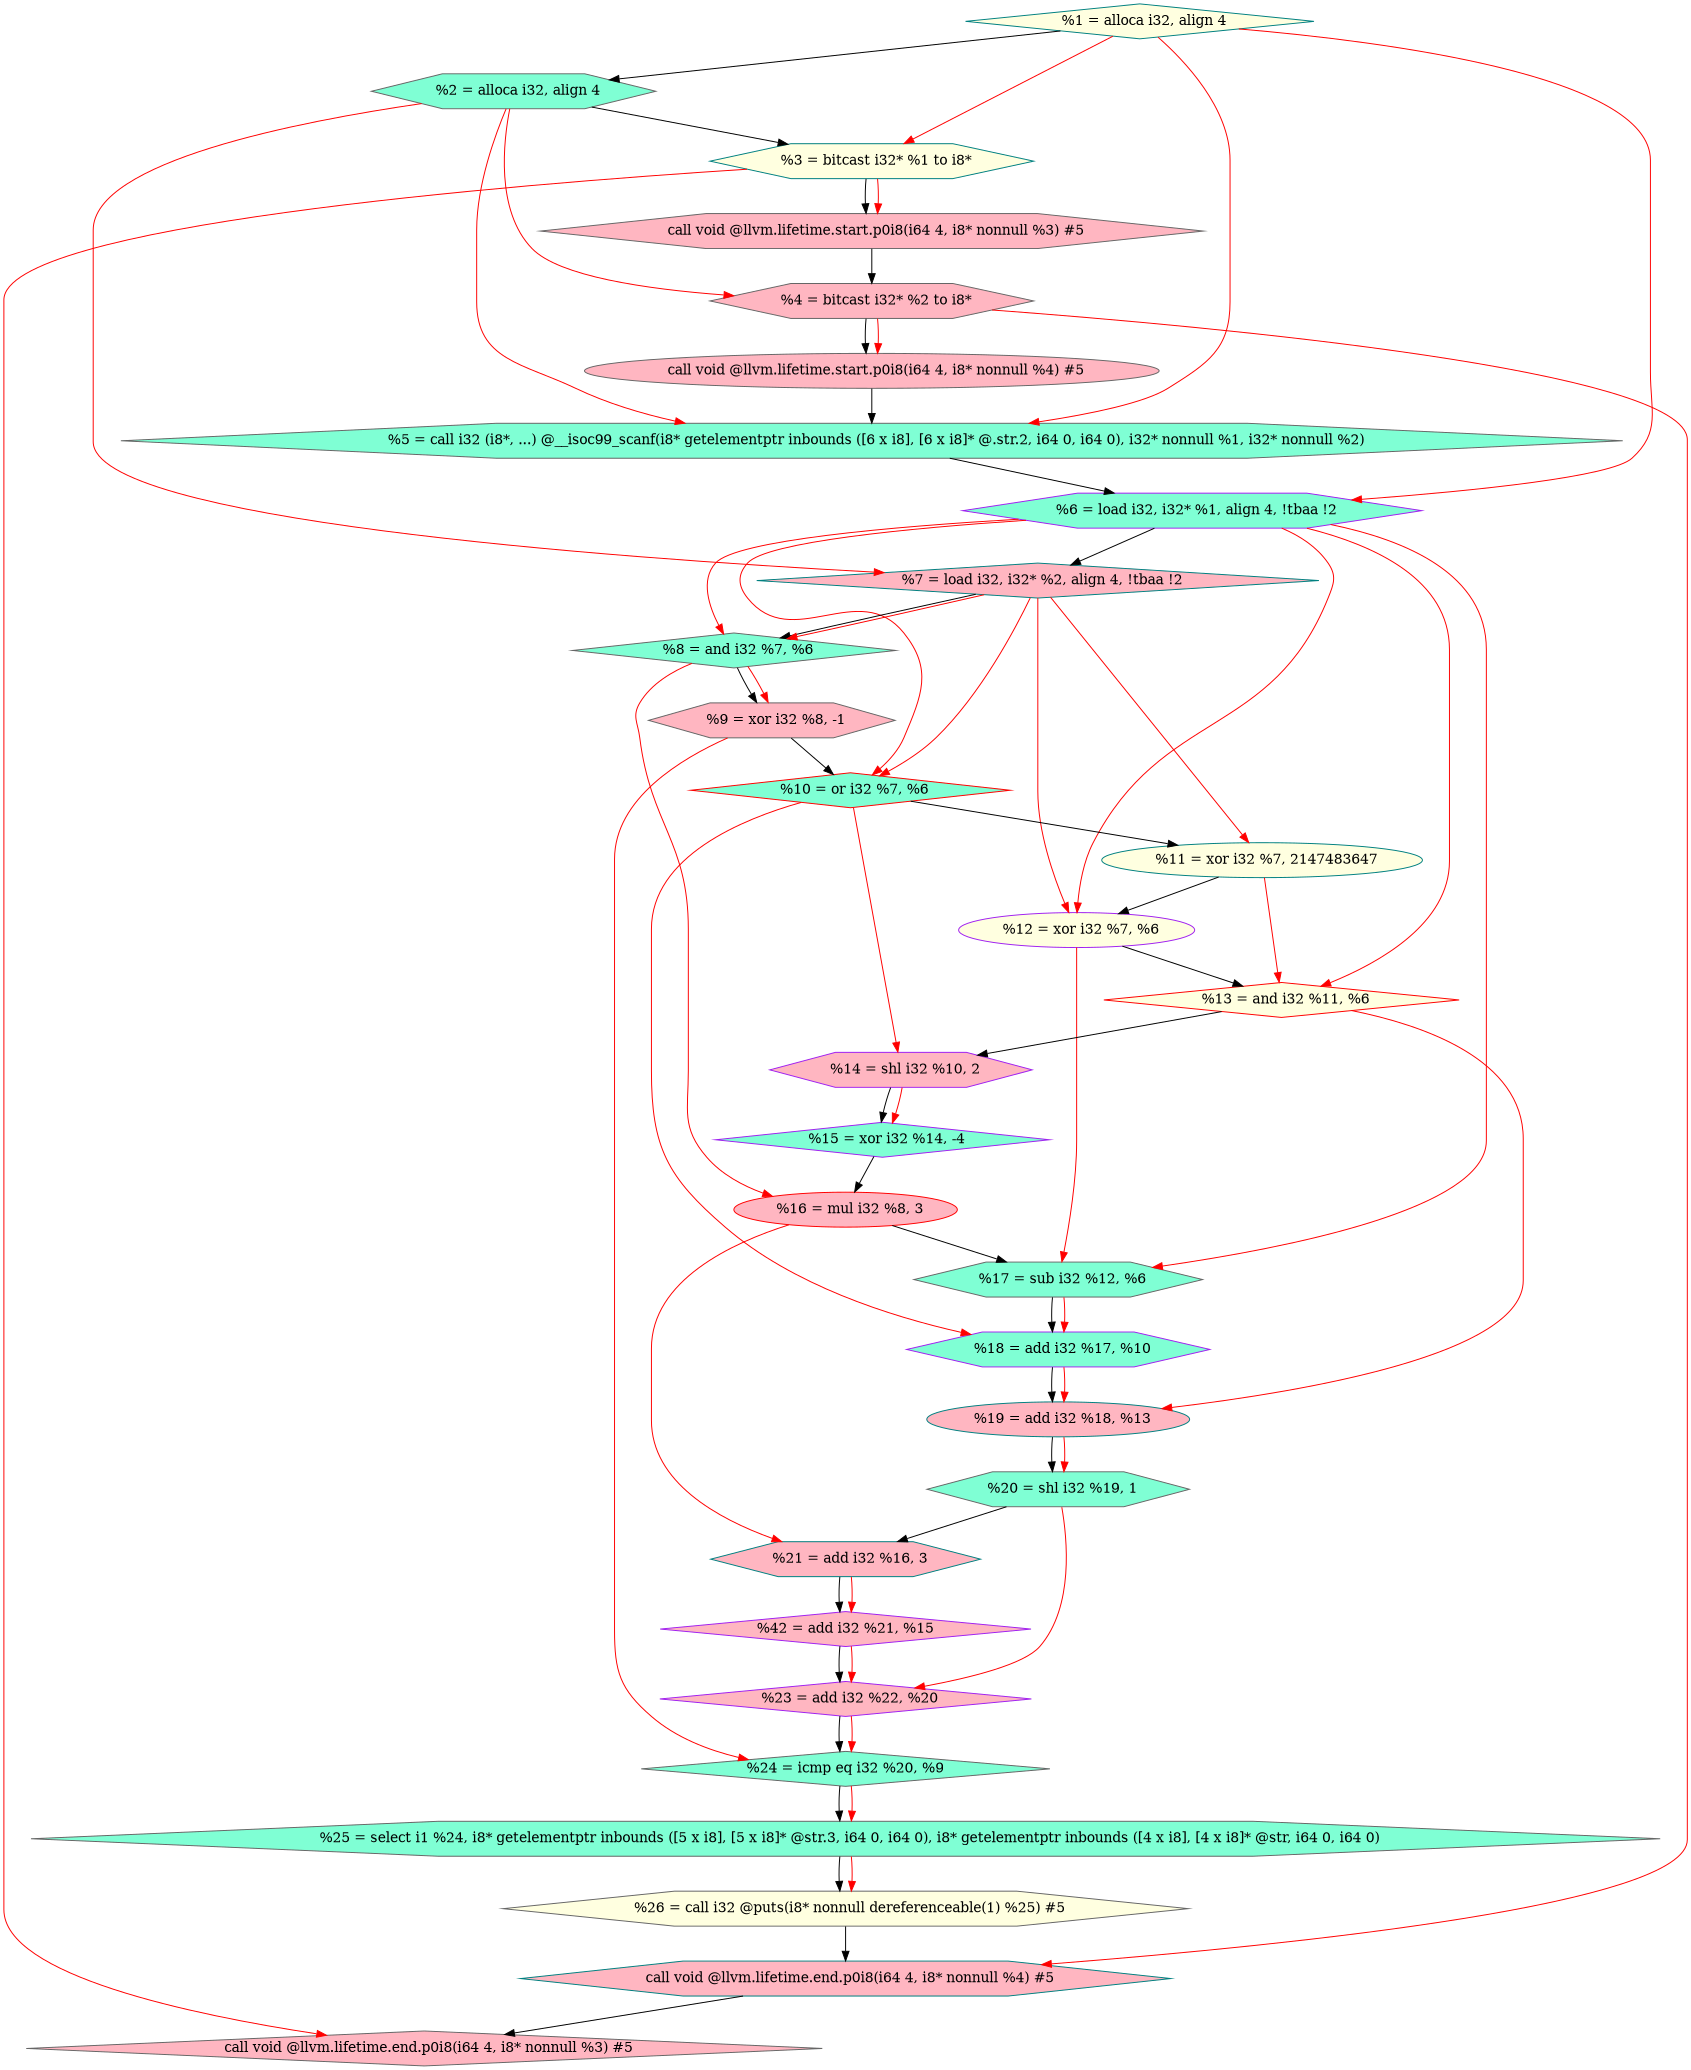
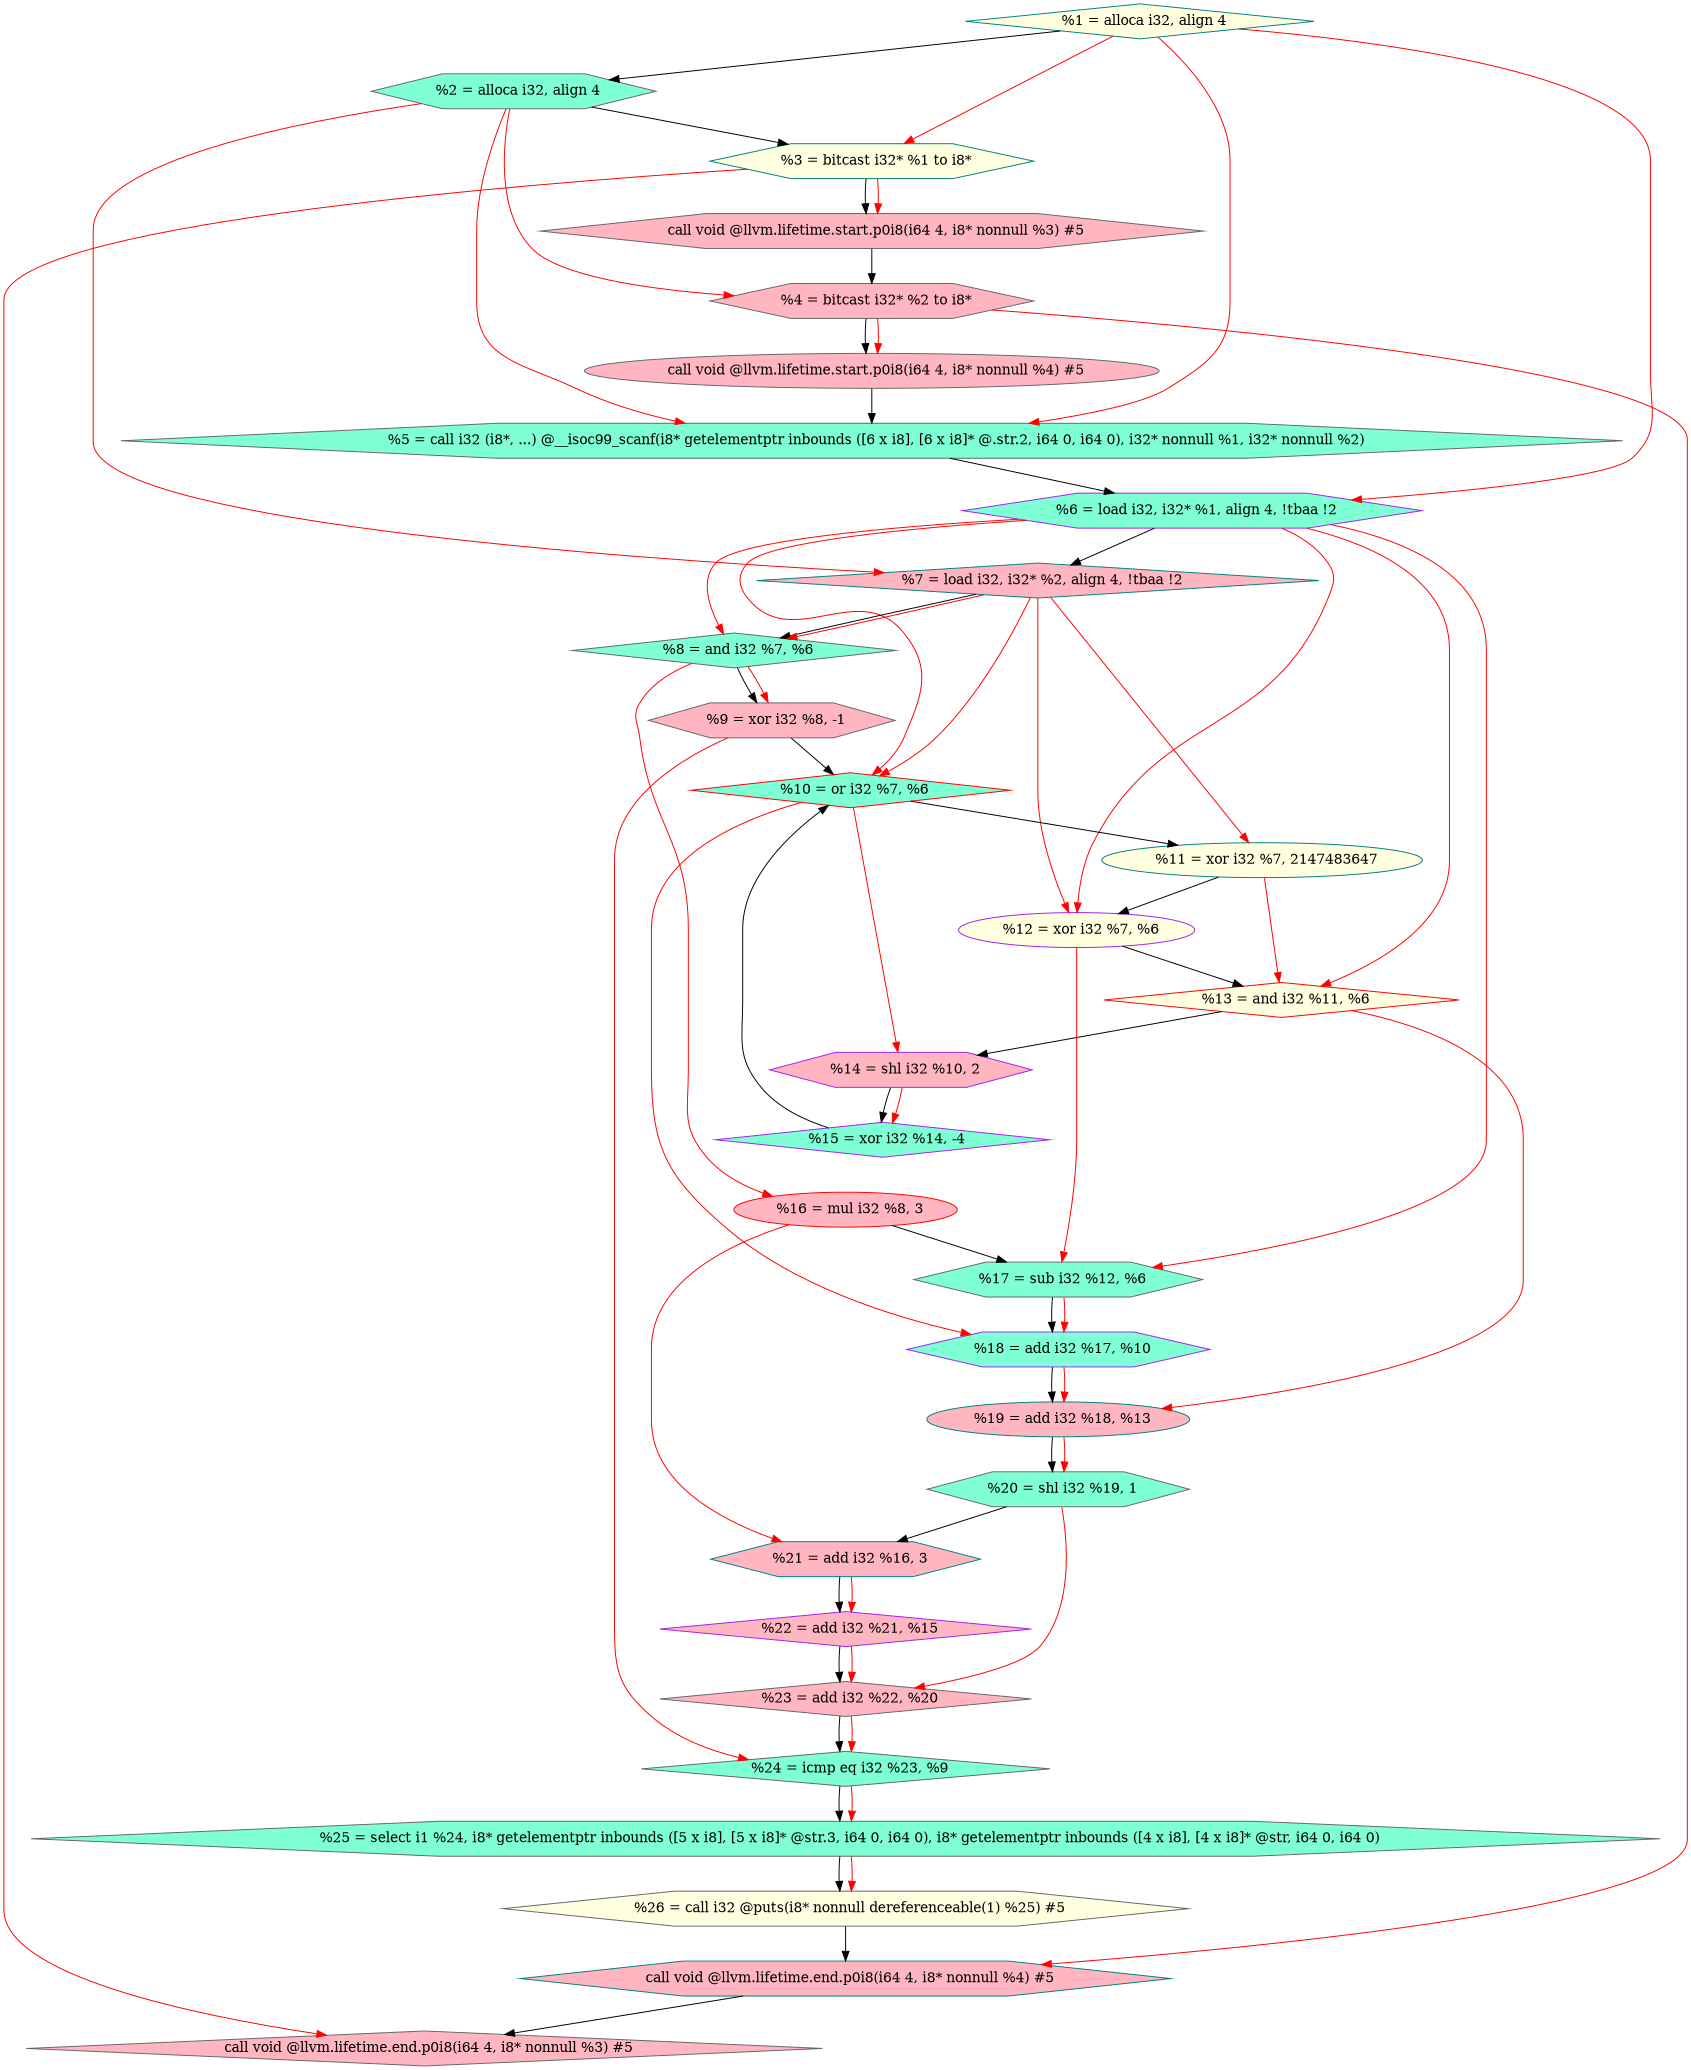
(867, 1170) -> (743, 978)
(846, 1629) -> (846, 1629)
(846, 1699) -> (846, 1699)
(846, 1769) -> (846, 1769)
